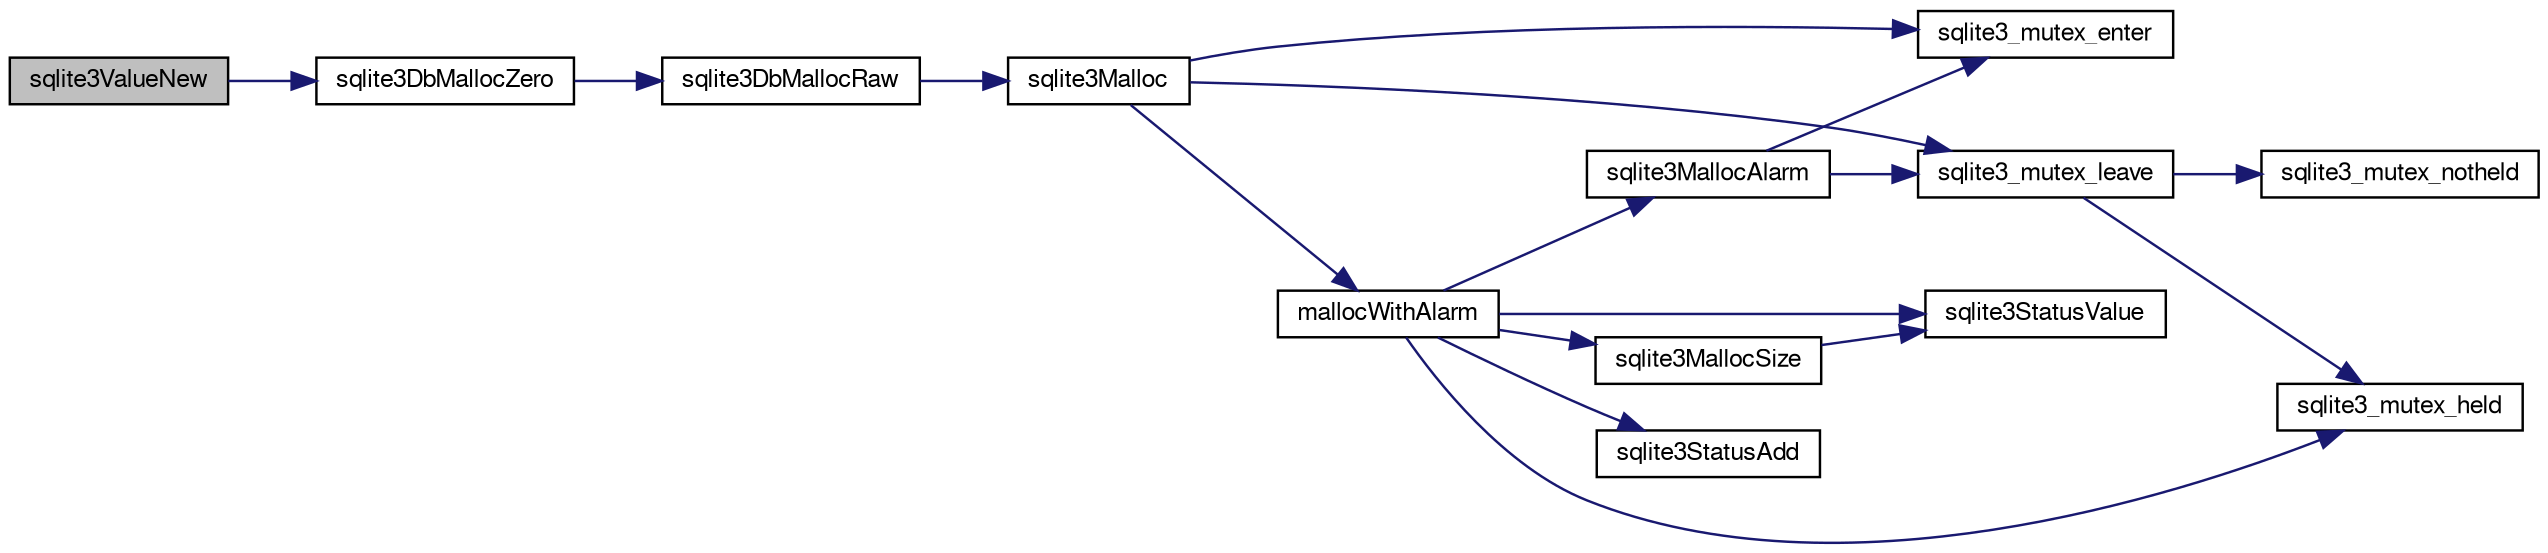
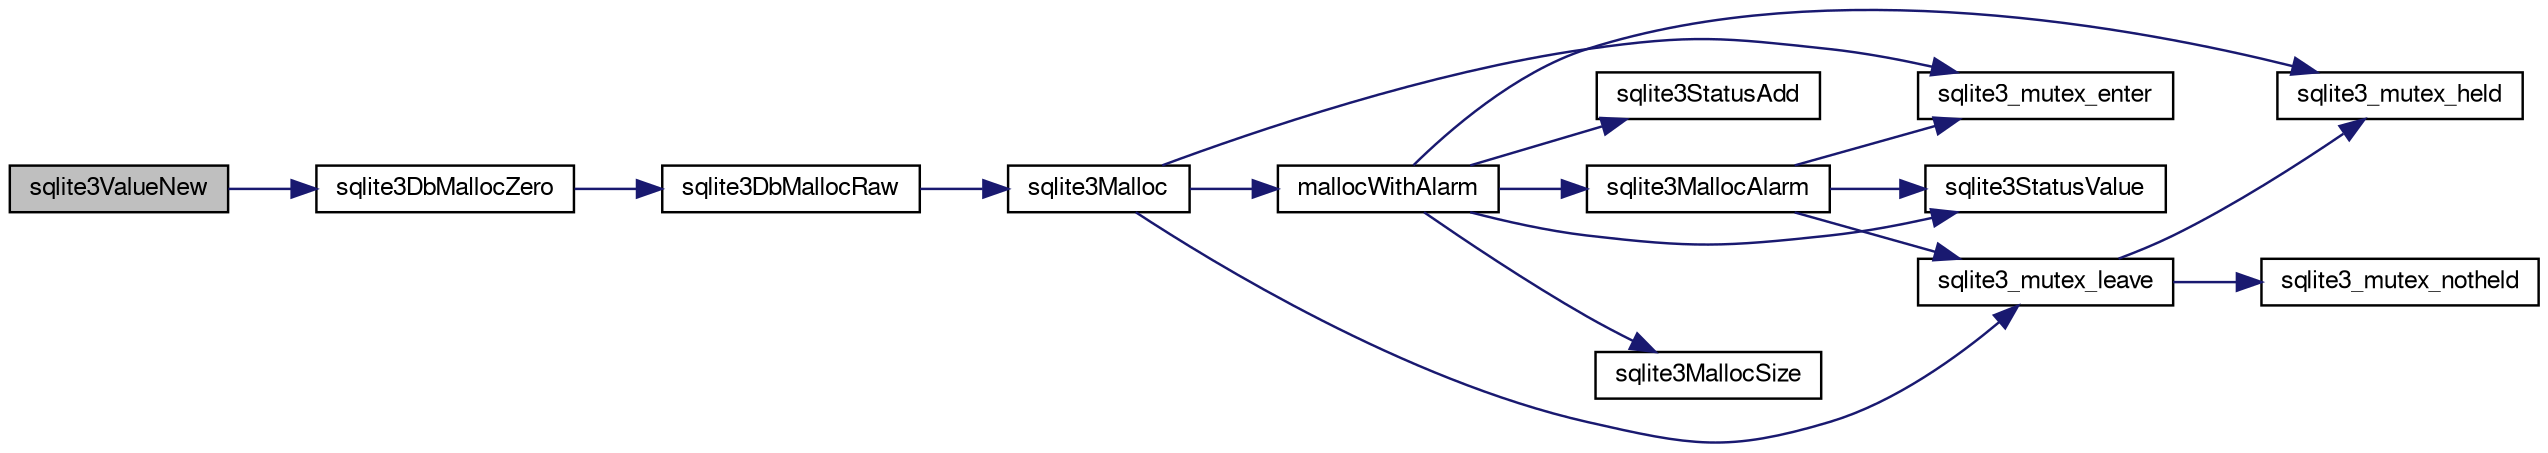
(1861, 340) -> (1865, 189)
